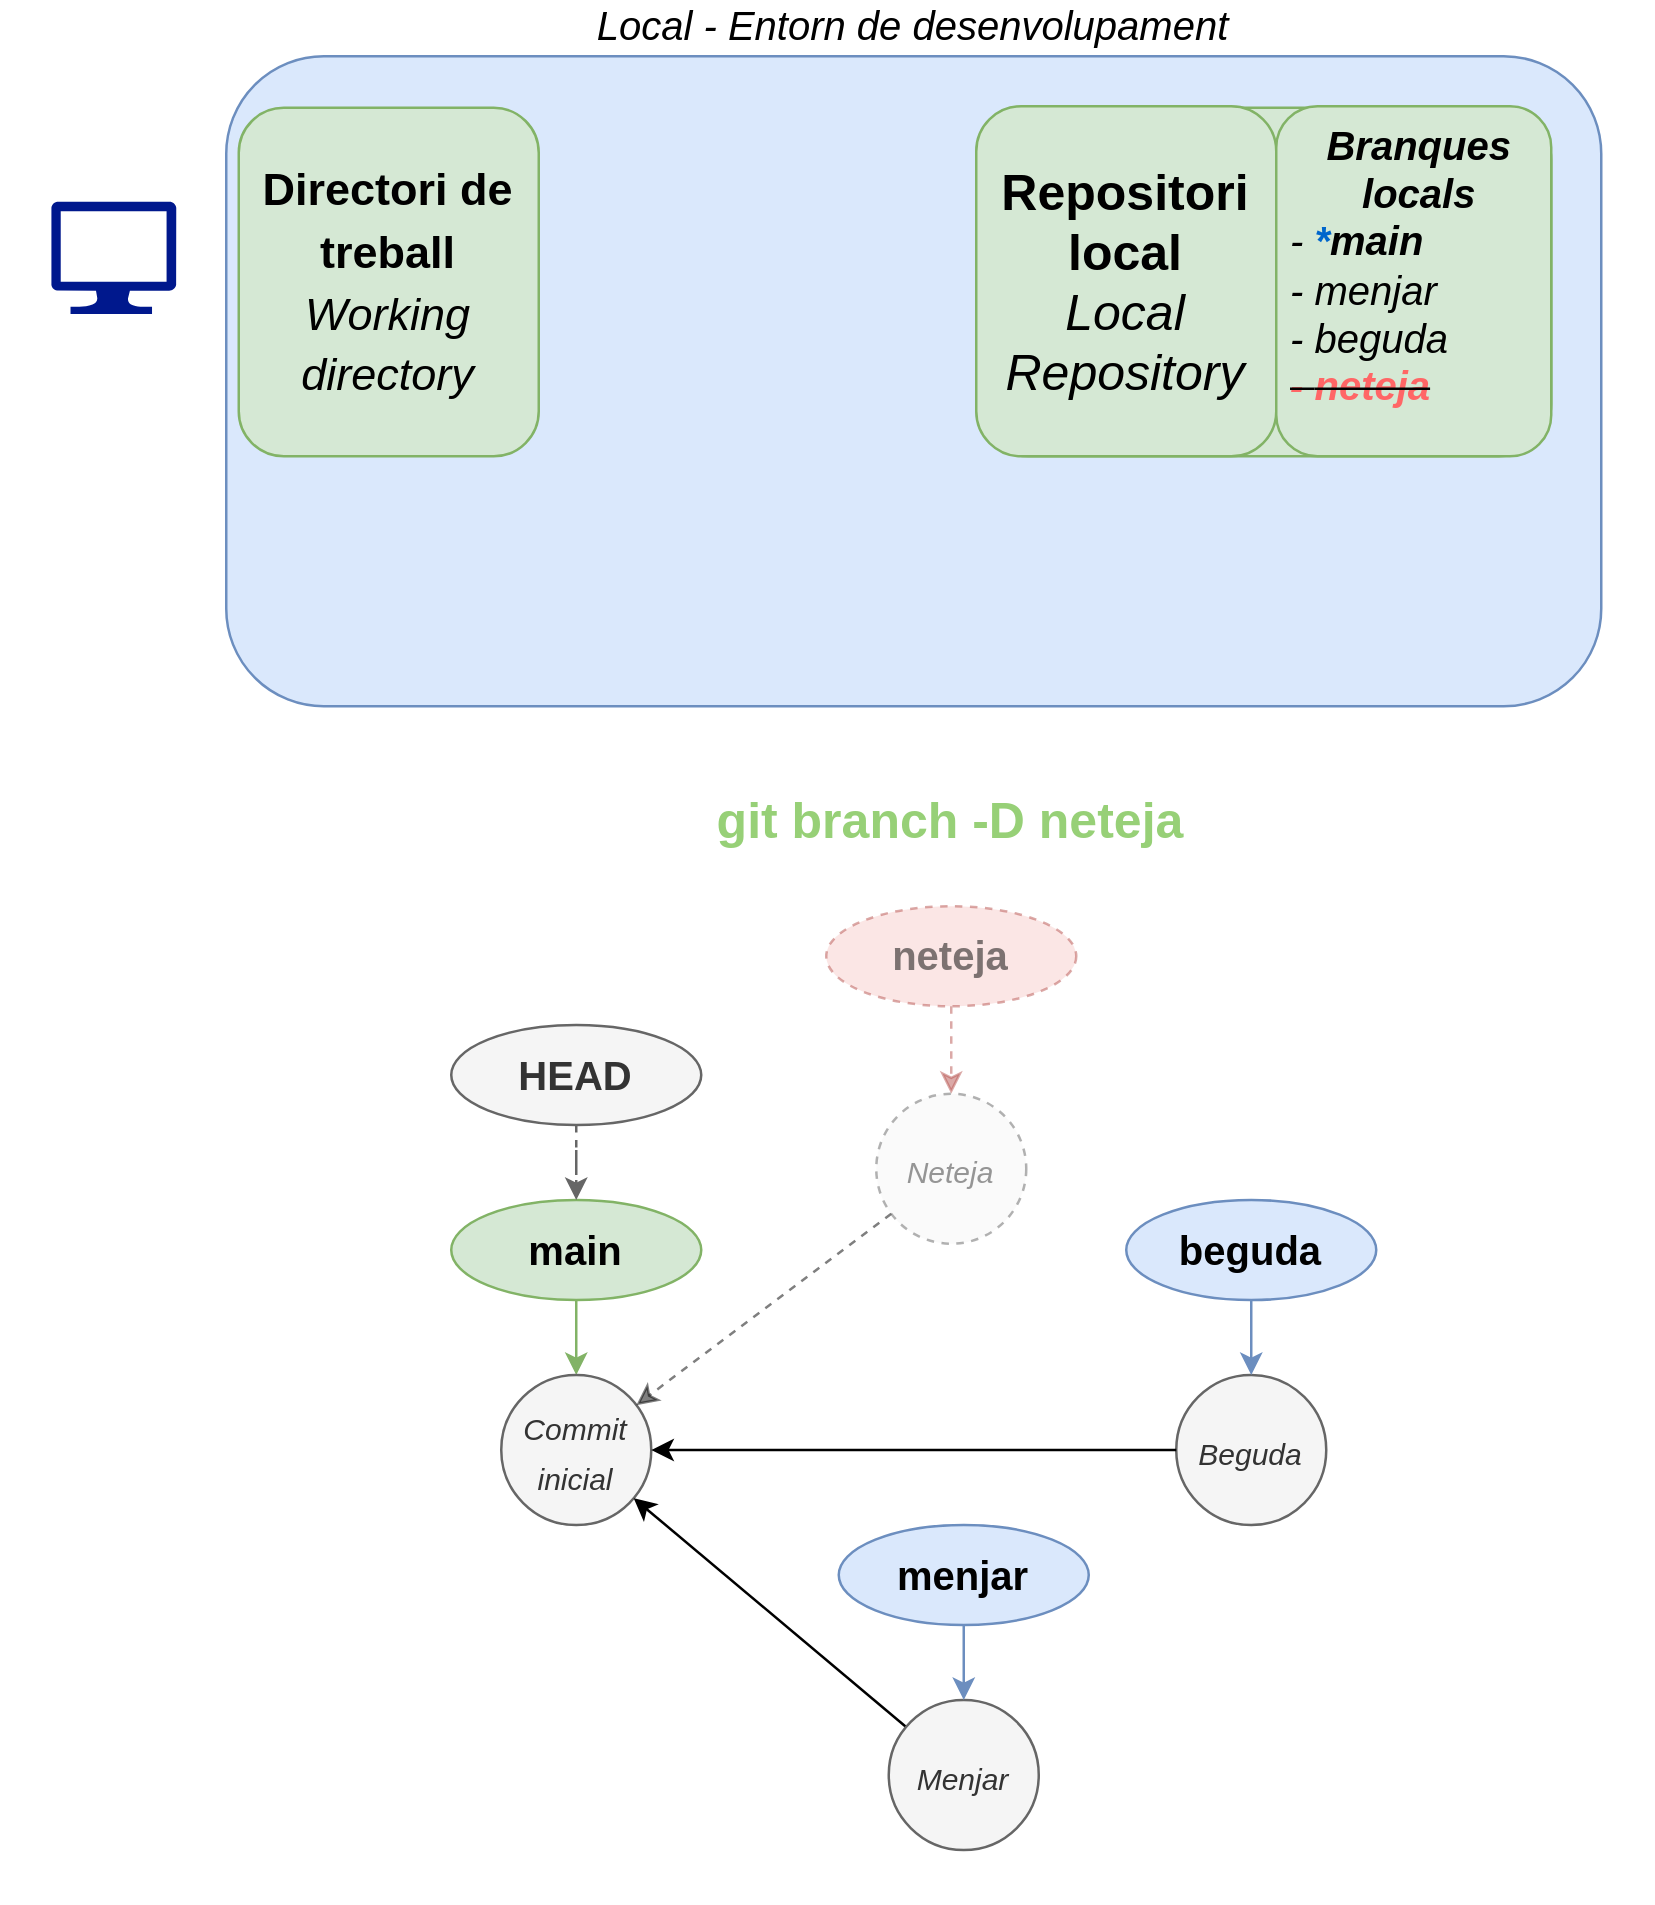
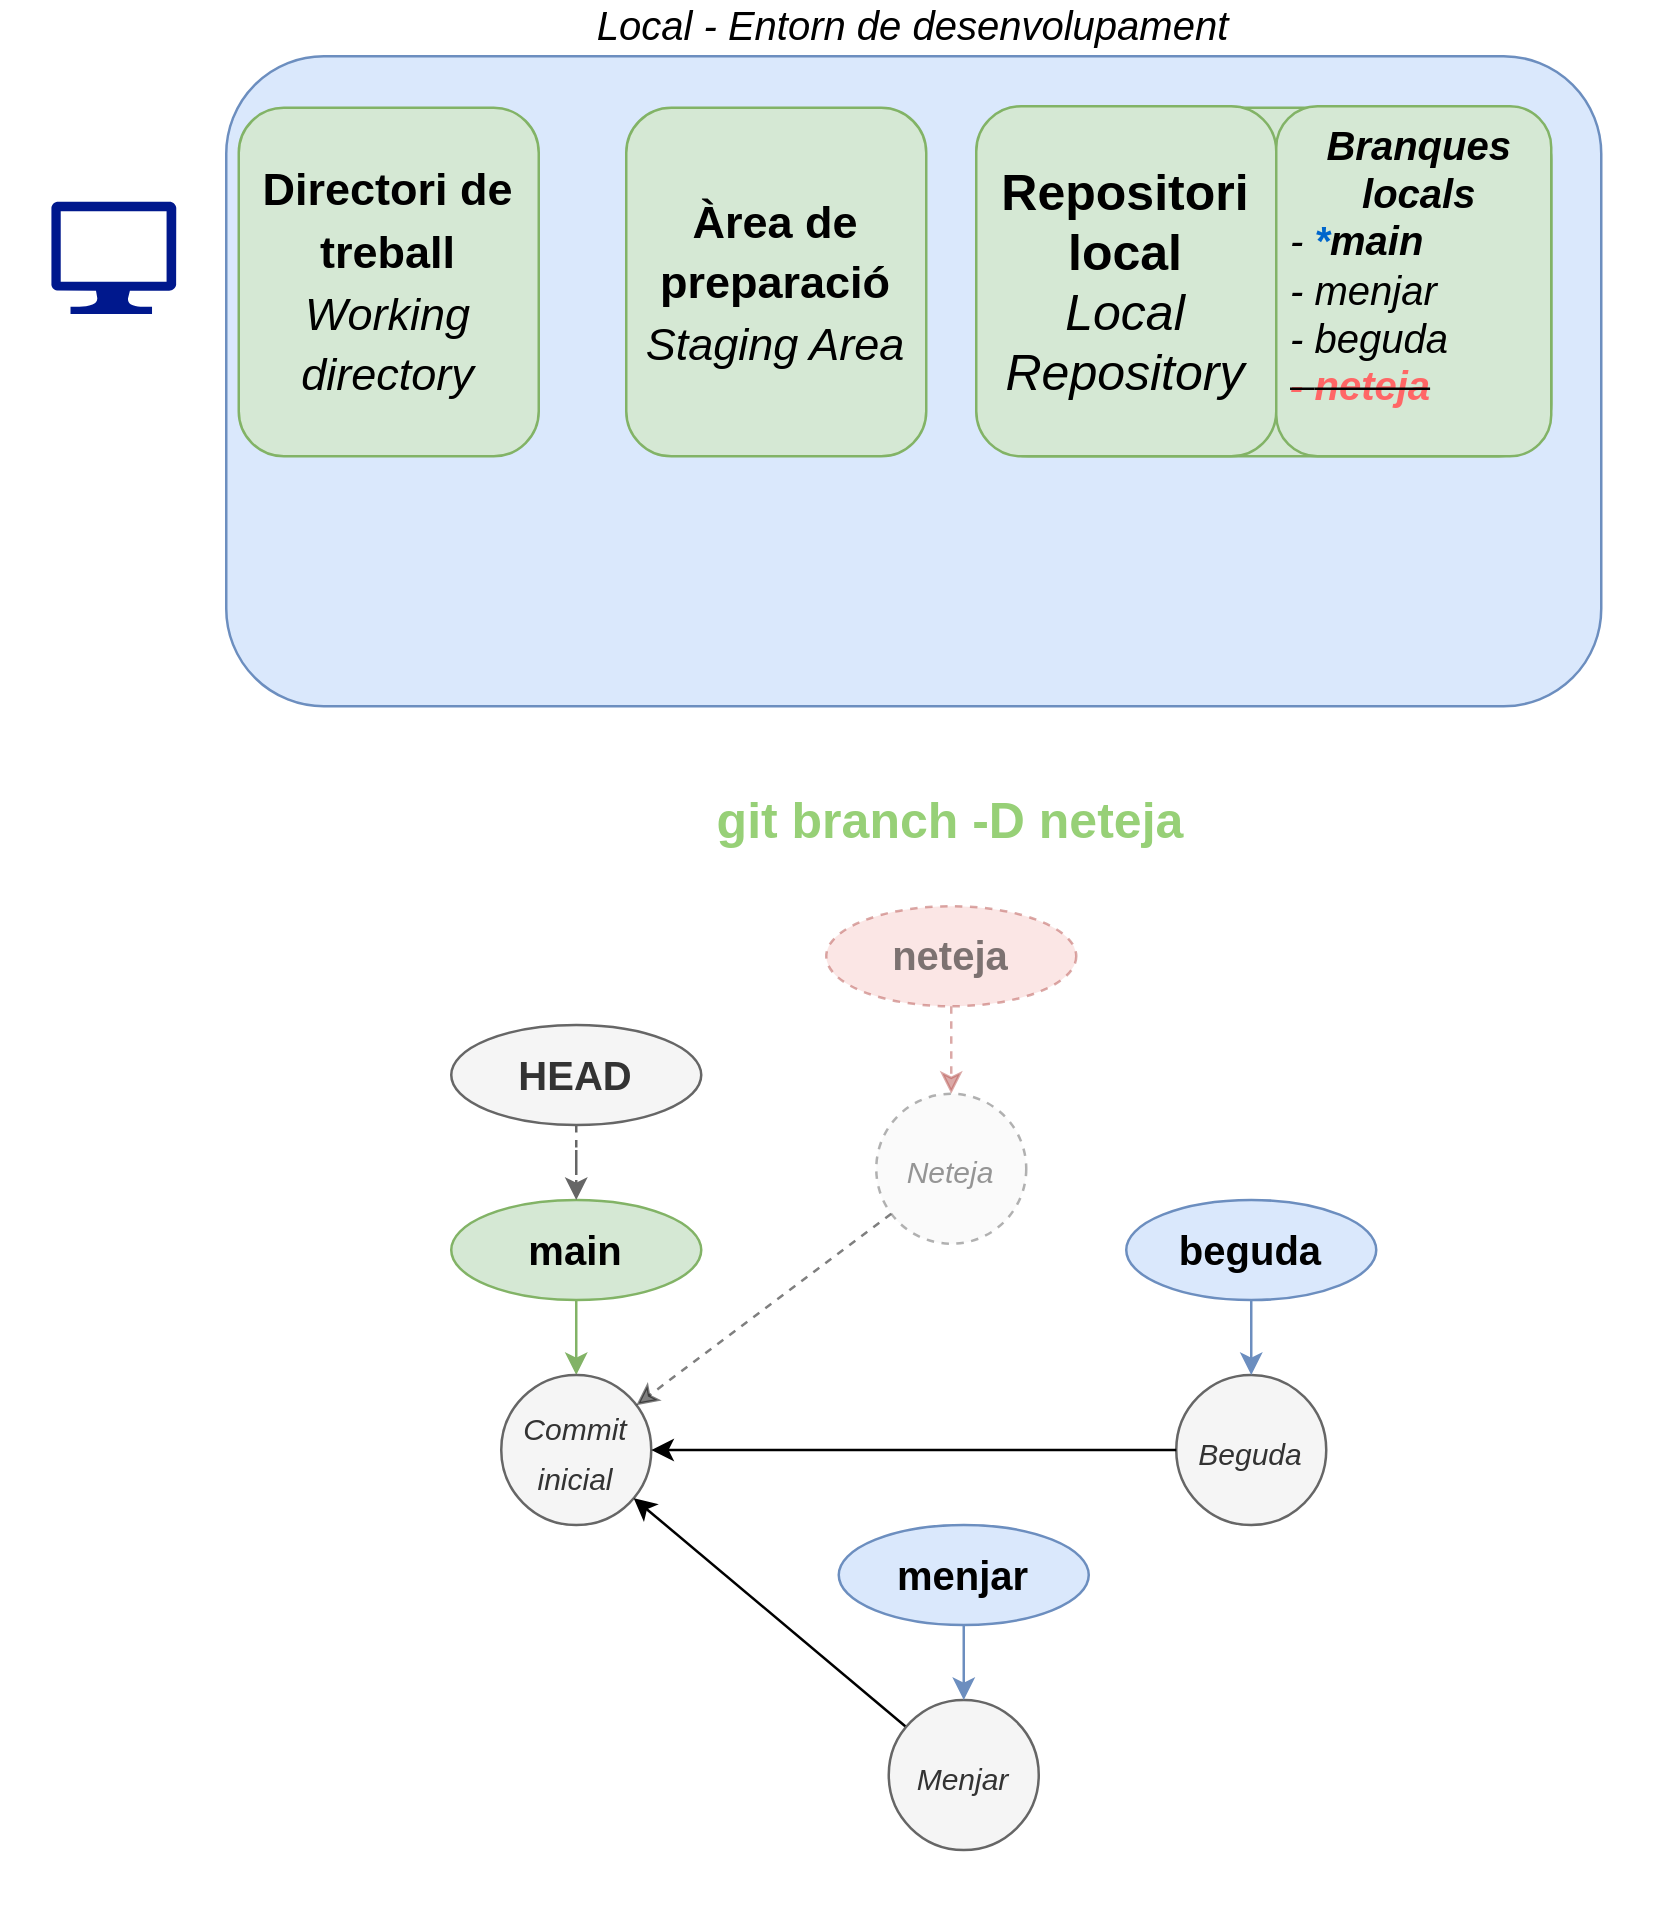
none -> (776, 282)
